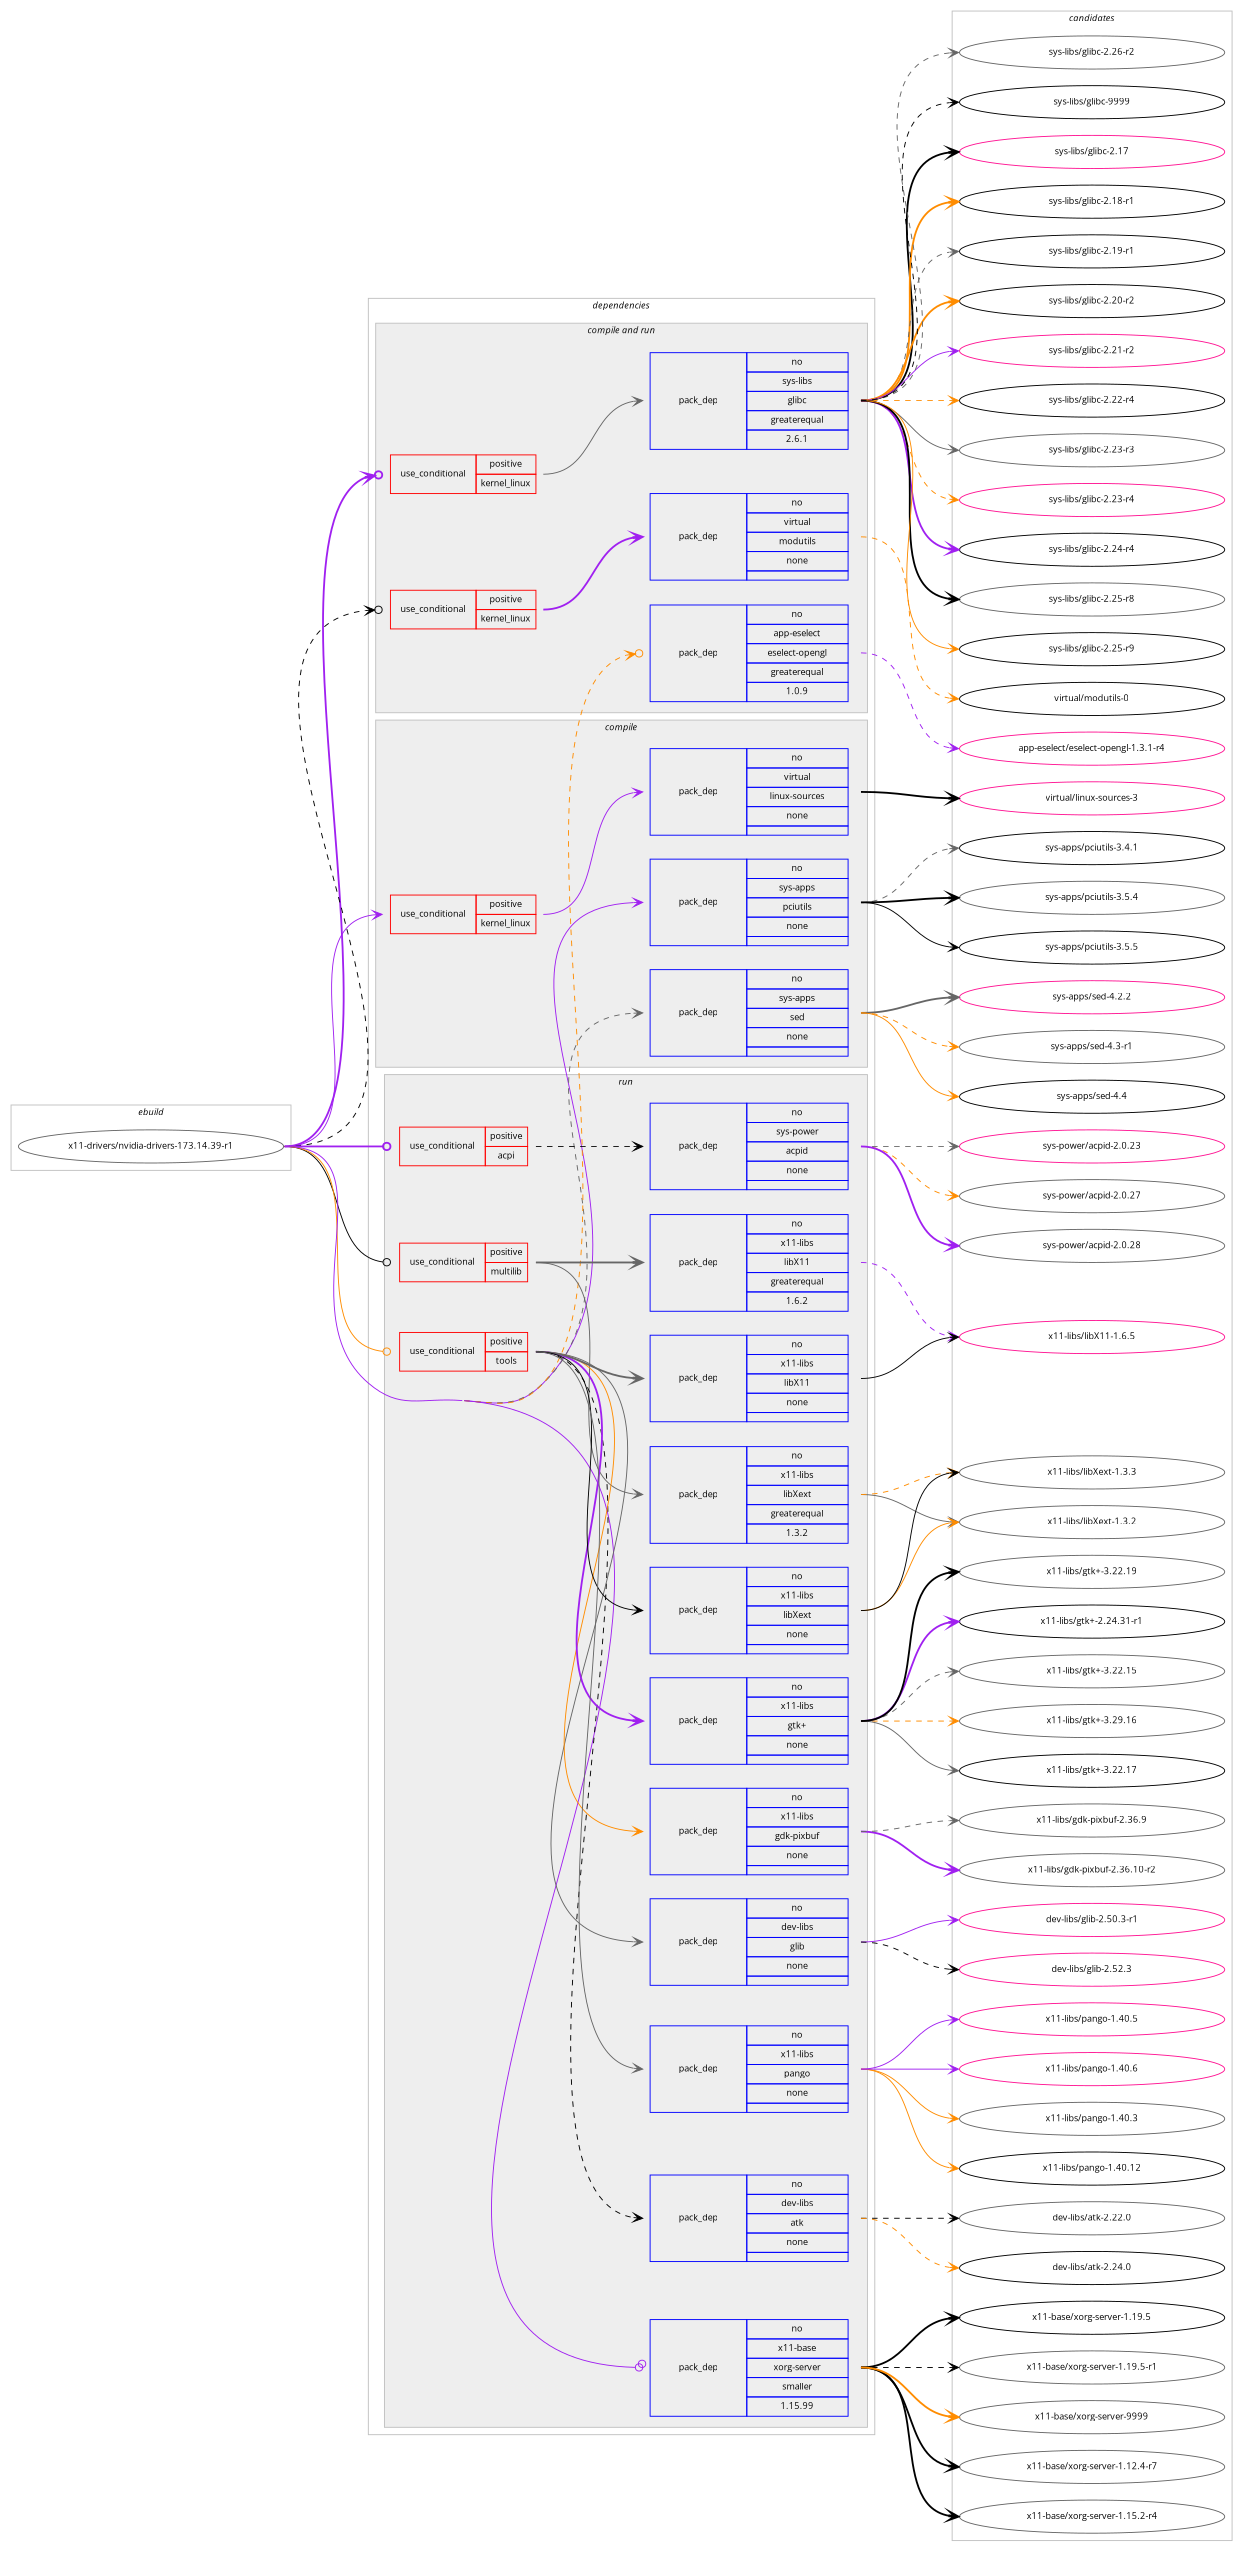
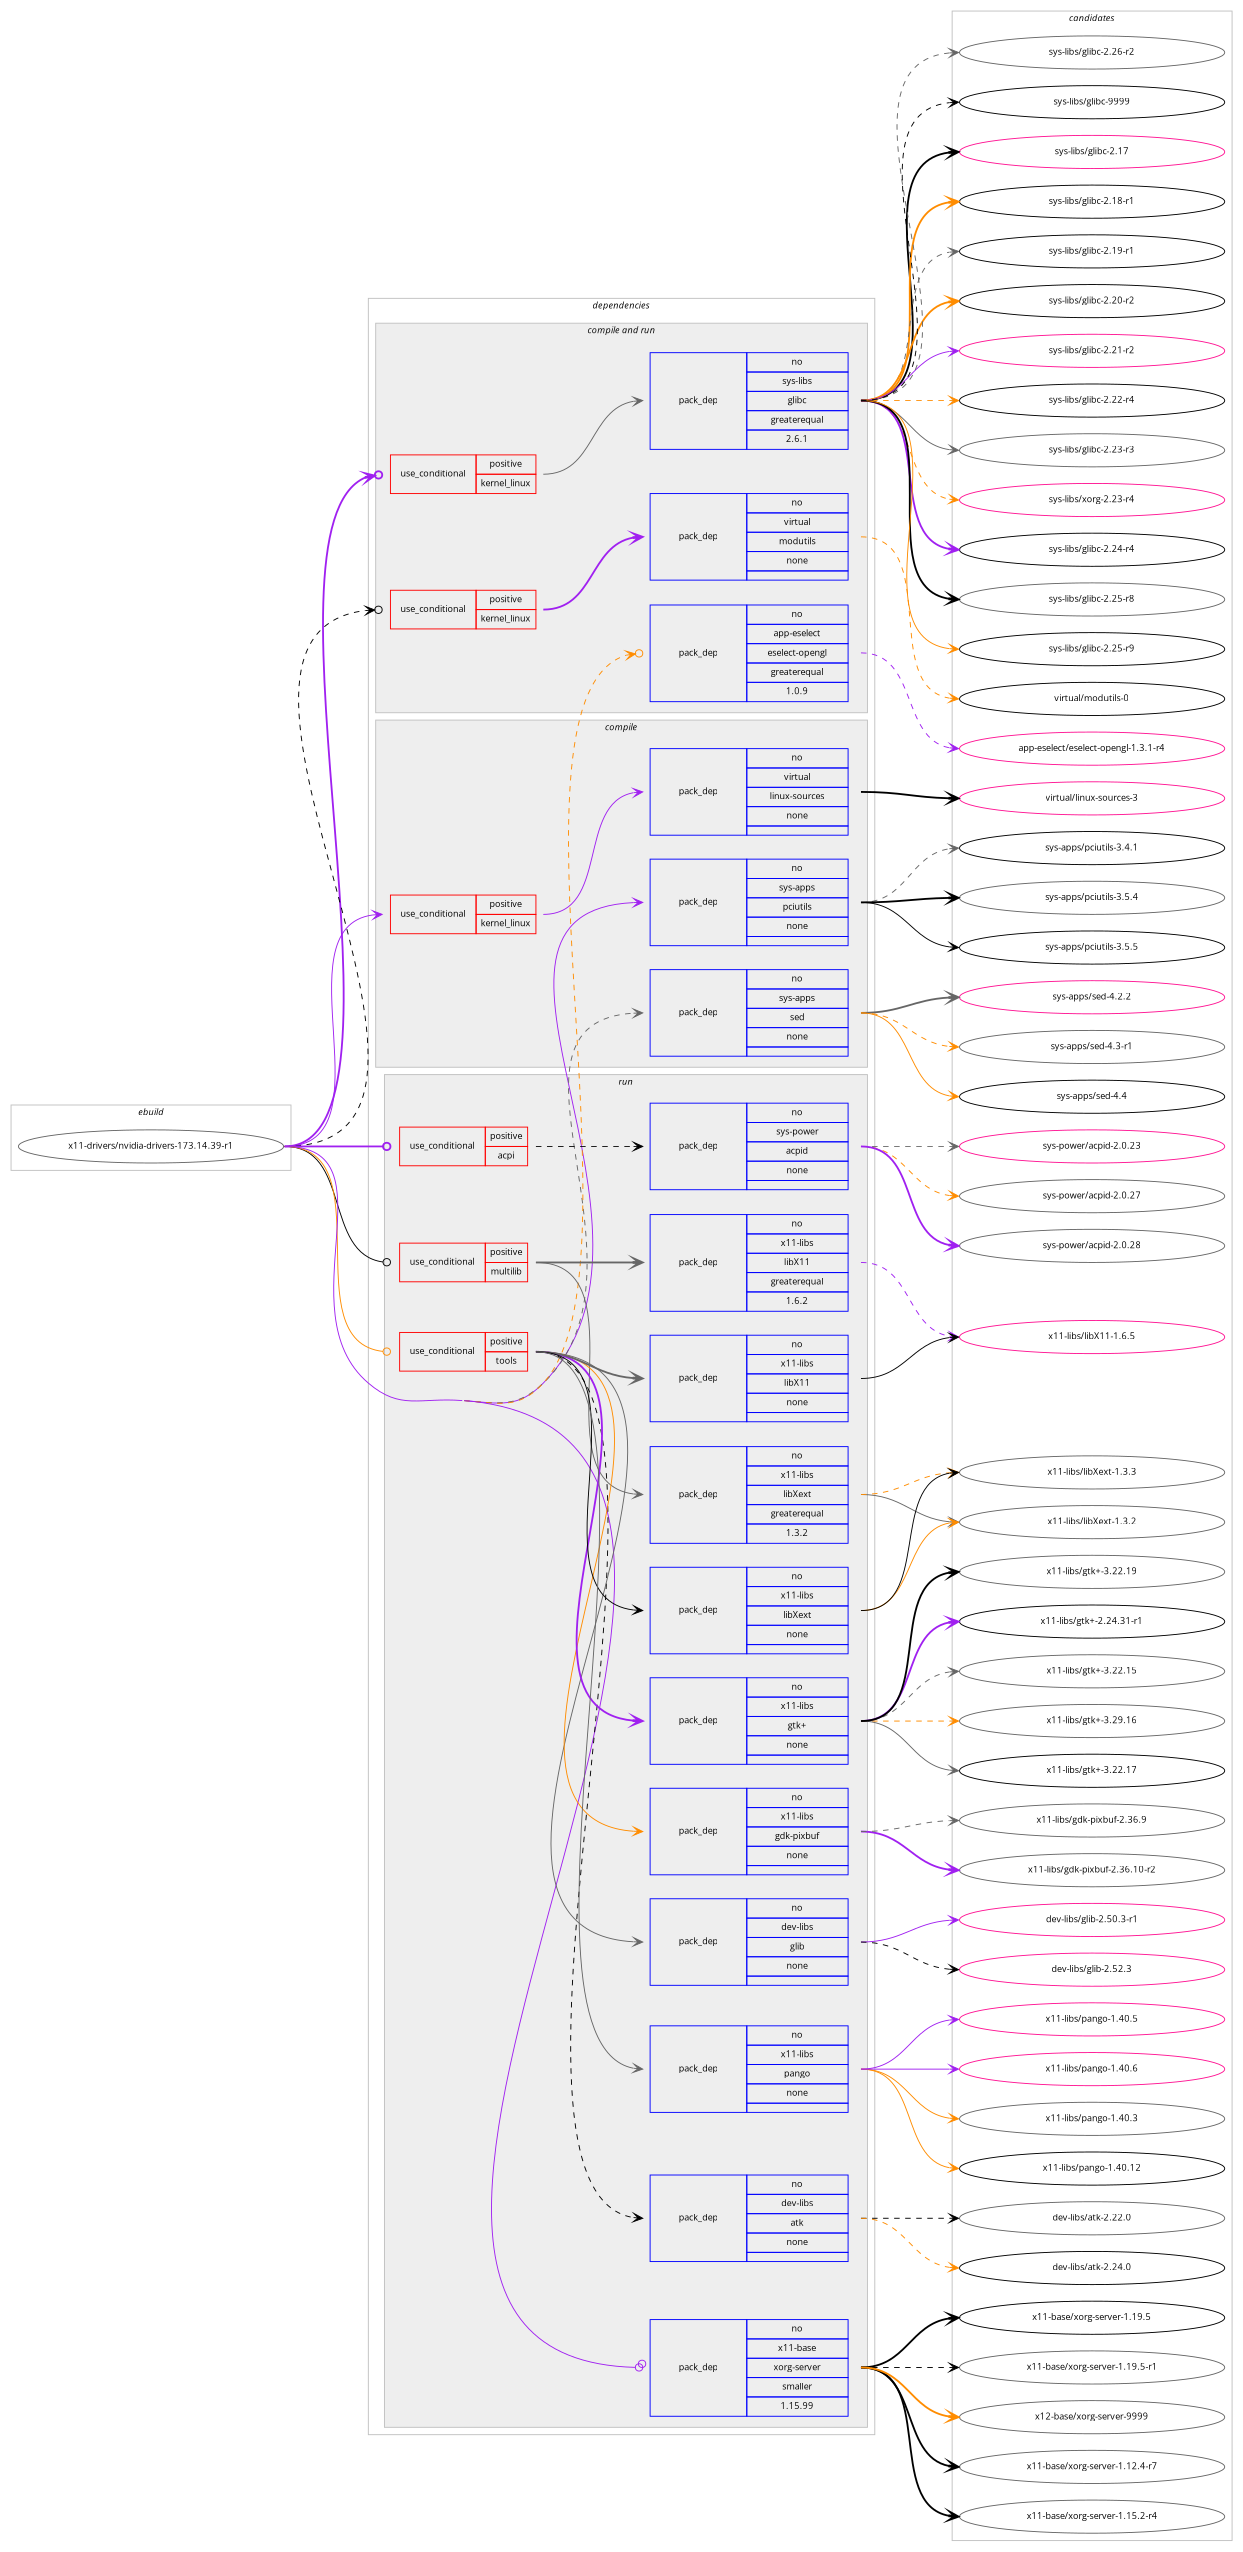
(1092, 500) -> (1092, 500)
(1092, 2417) -> (1092, 2417)
